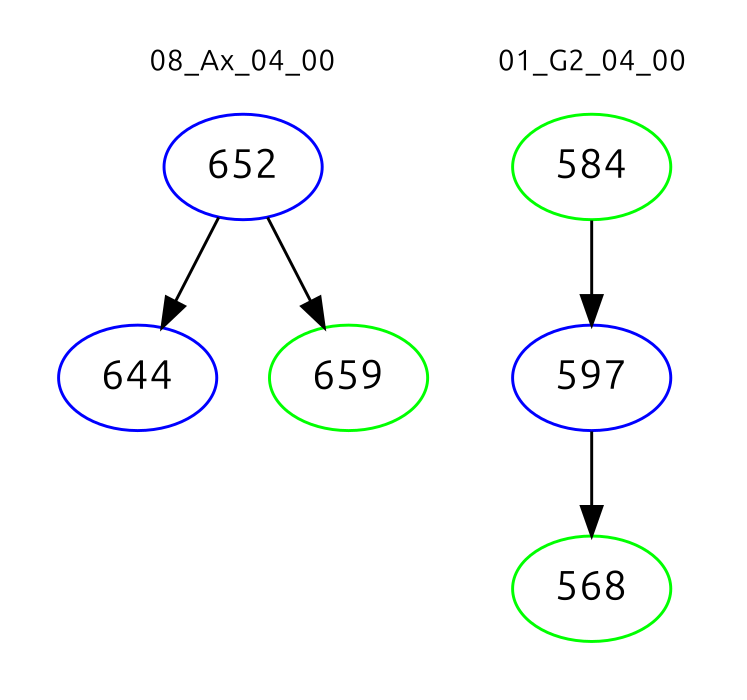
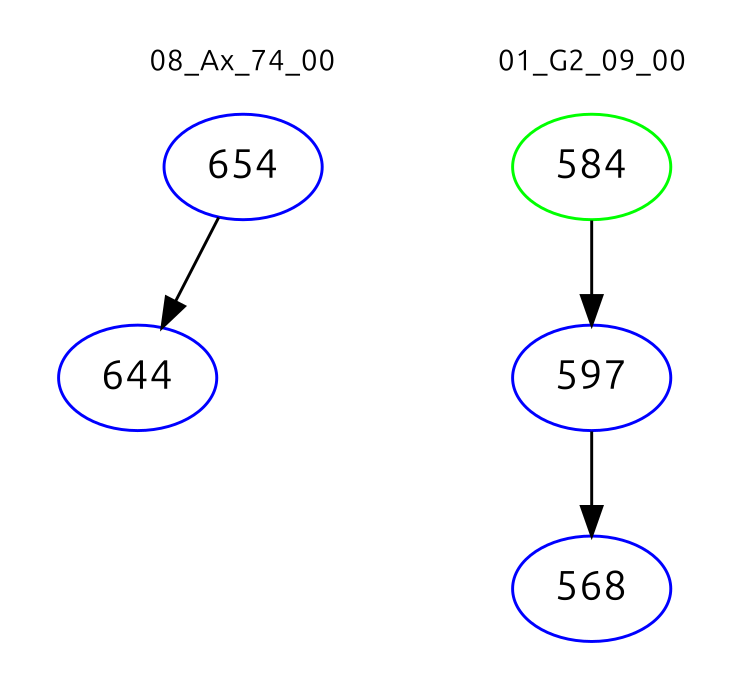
(243, 63) -> (243, 63)
(593, 63) -> (593, 63)
(243, 167) -> (243, 167)
(349, 378) -> none
(592, 589) -> (592, 589)
